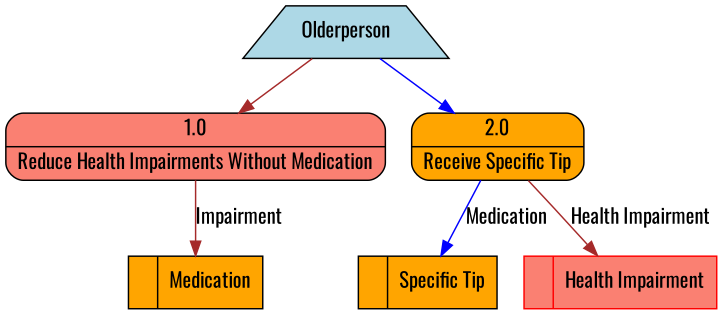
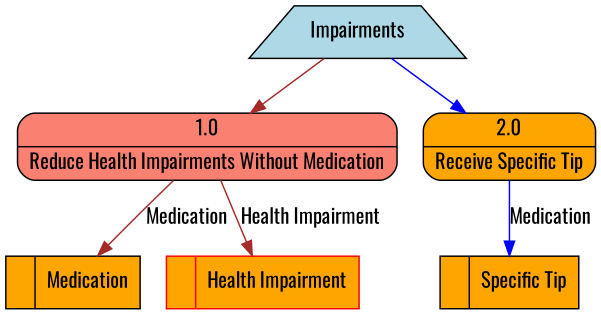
(346, 32) -> (358, 32)
(558, 213) -> (234, 211)
(239, 218) -> (187, 218)
(620, 282) -> (263, 282)
